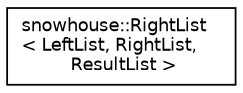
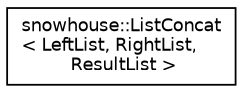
(121, 46) -> (121, 46)
